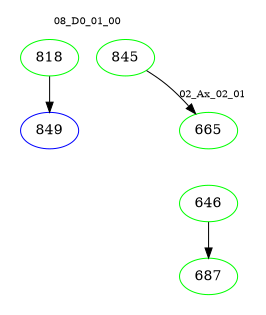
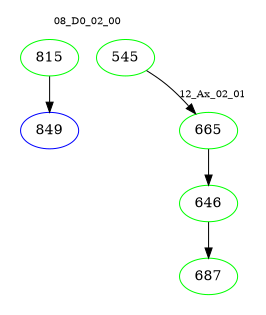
(88, 22) -> (88, 22)
(50, 58) -> (50, 58)
(126, 58) -> (126, 58)
(213, 95) -> (213, 95)
none -> (209, 162)
